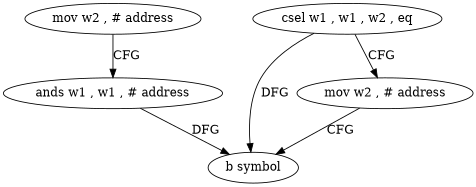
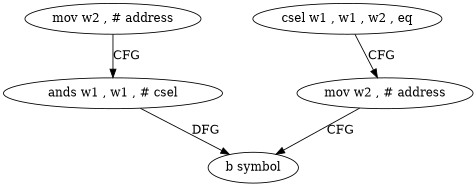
(262, 77) -> none
(113, 93) -> (113, 93)
